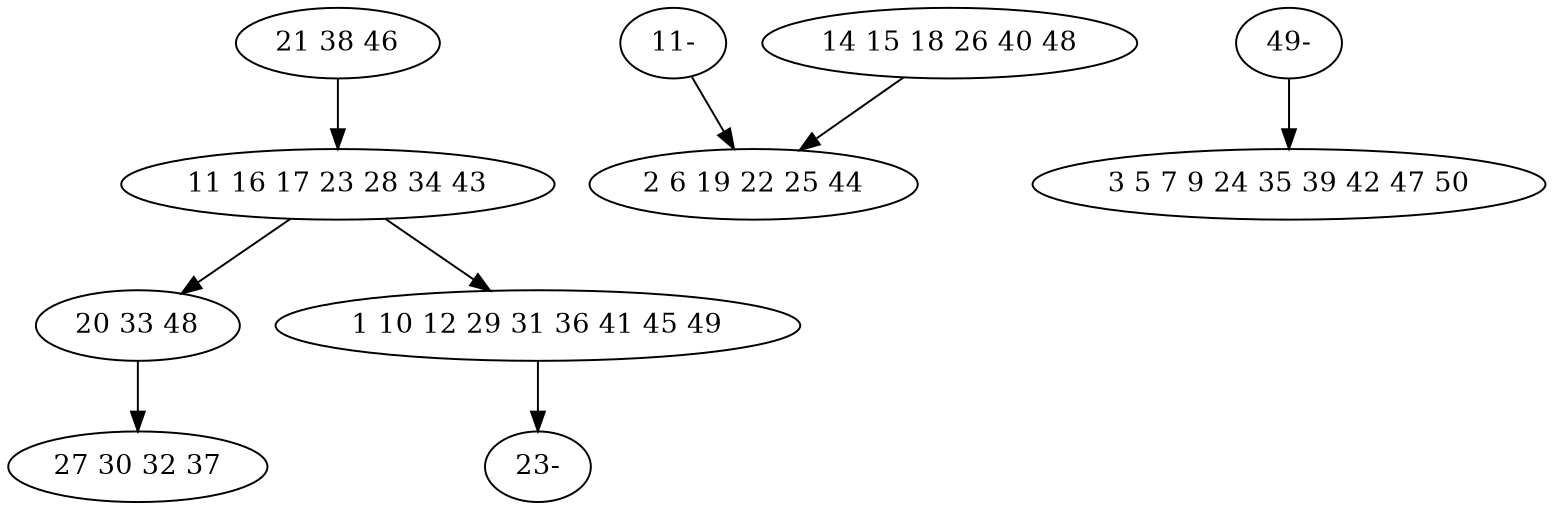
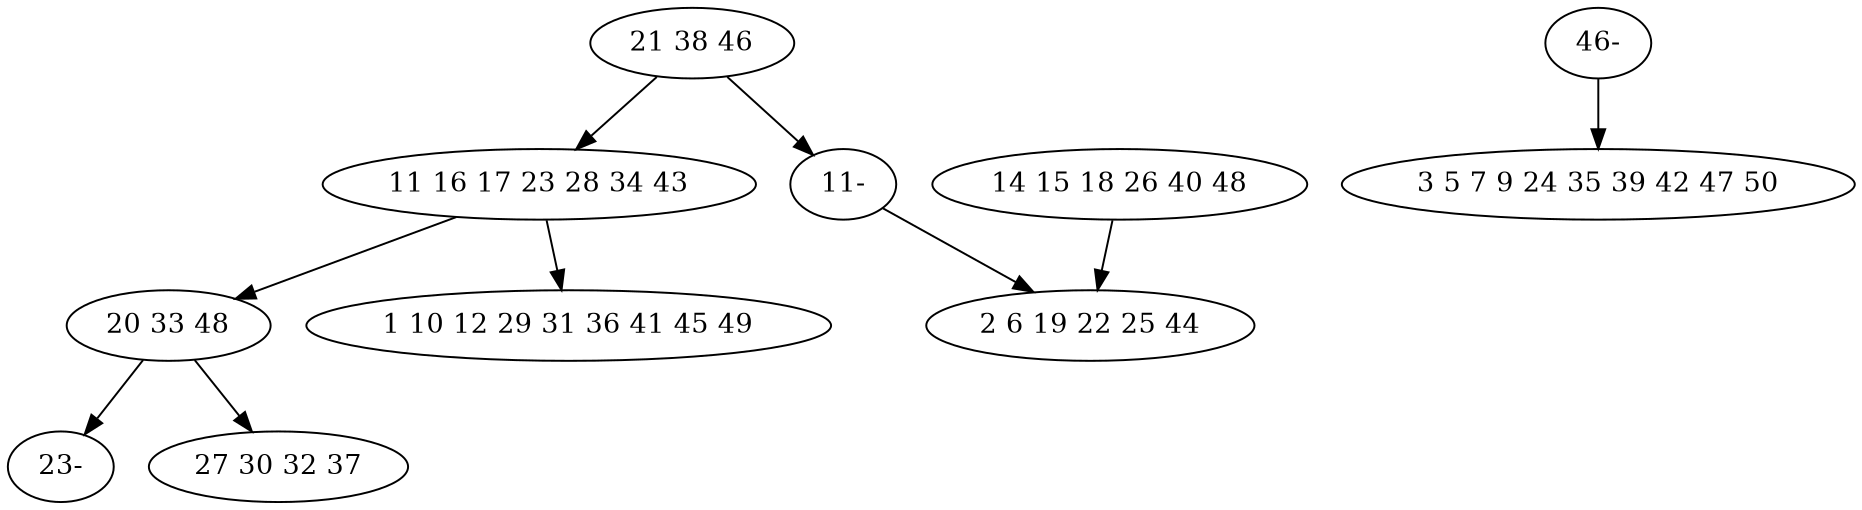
(1289, 43) -> (1598, 43)
none -> (763, 109)
(538, 387) -> (120, 389)
